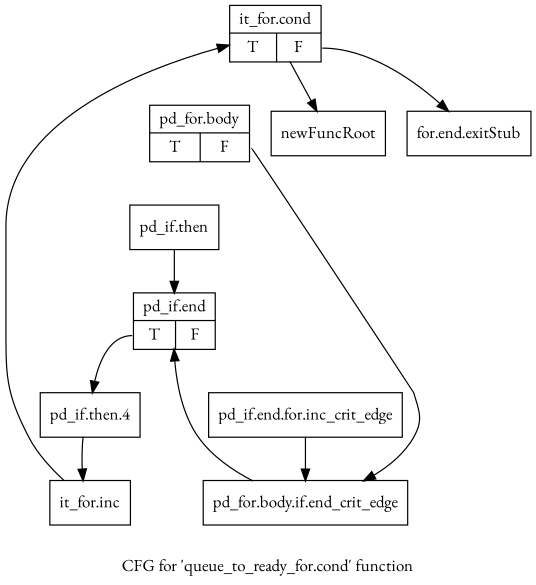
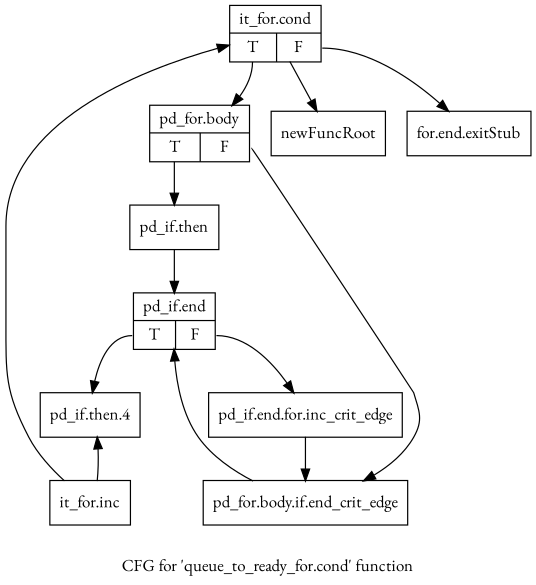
none -> (249, 80)
none -> (174, 177)
none -> (257, 351)
(82, 453) -> (98, 465)
